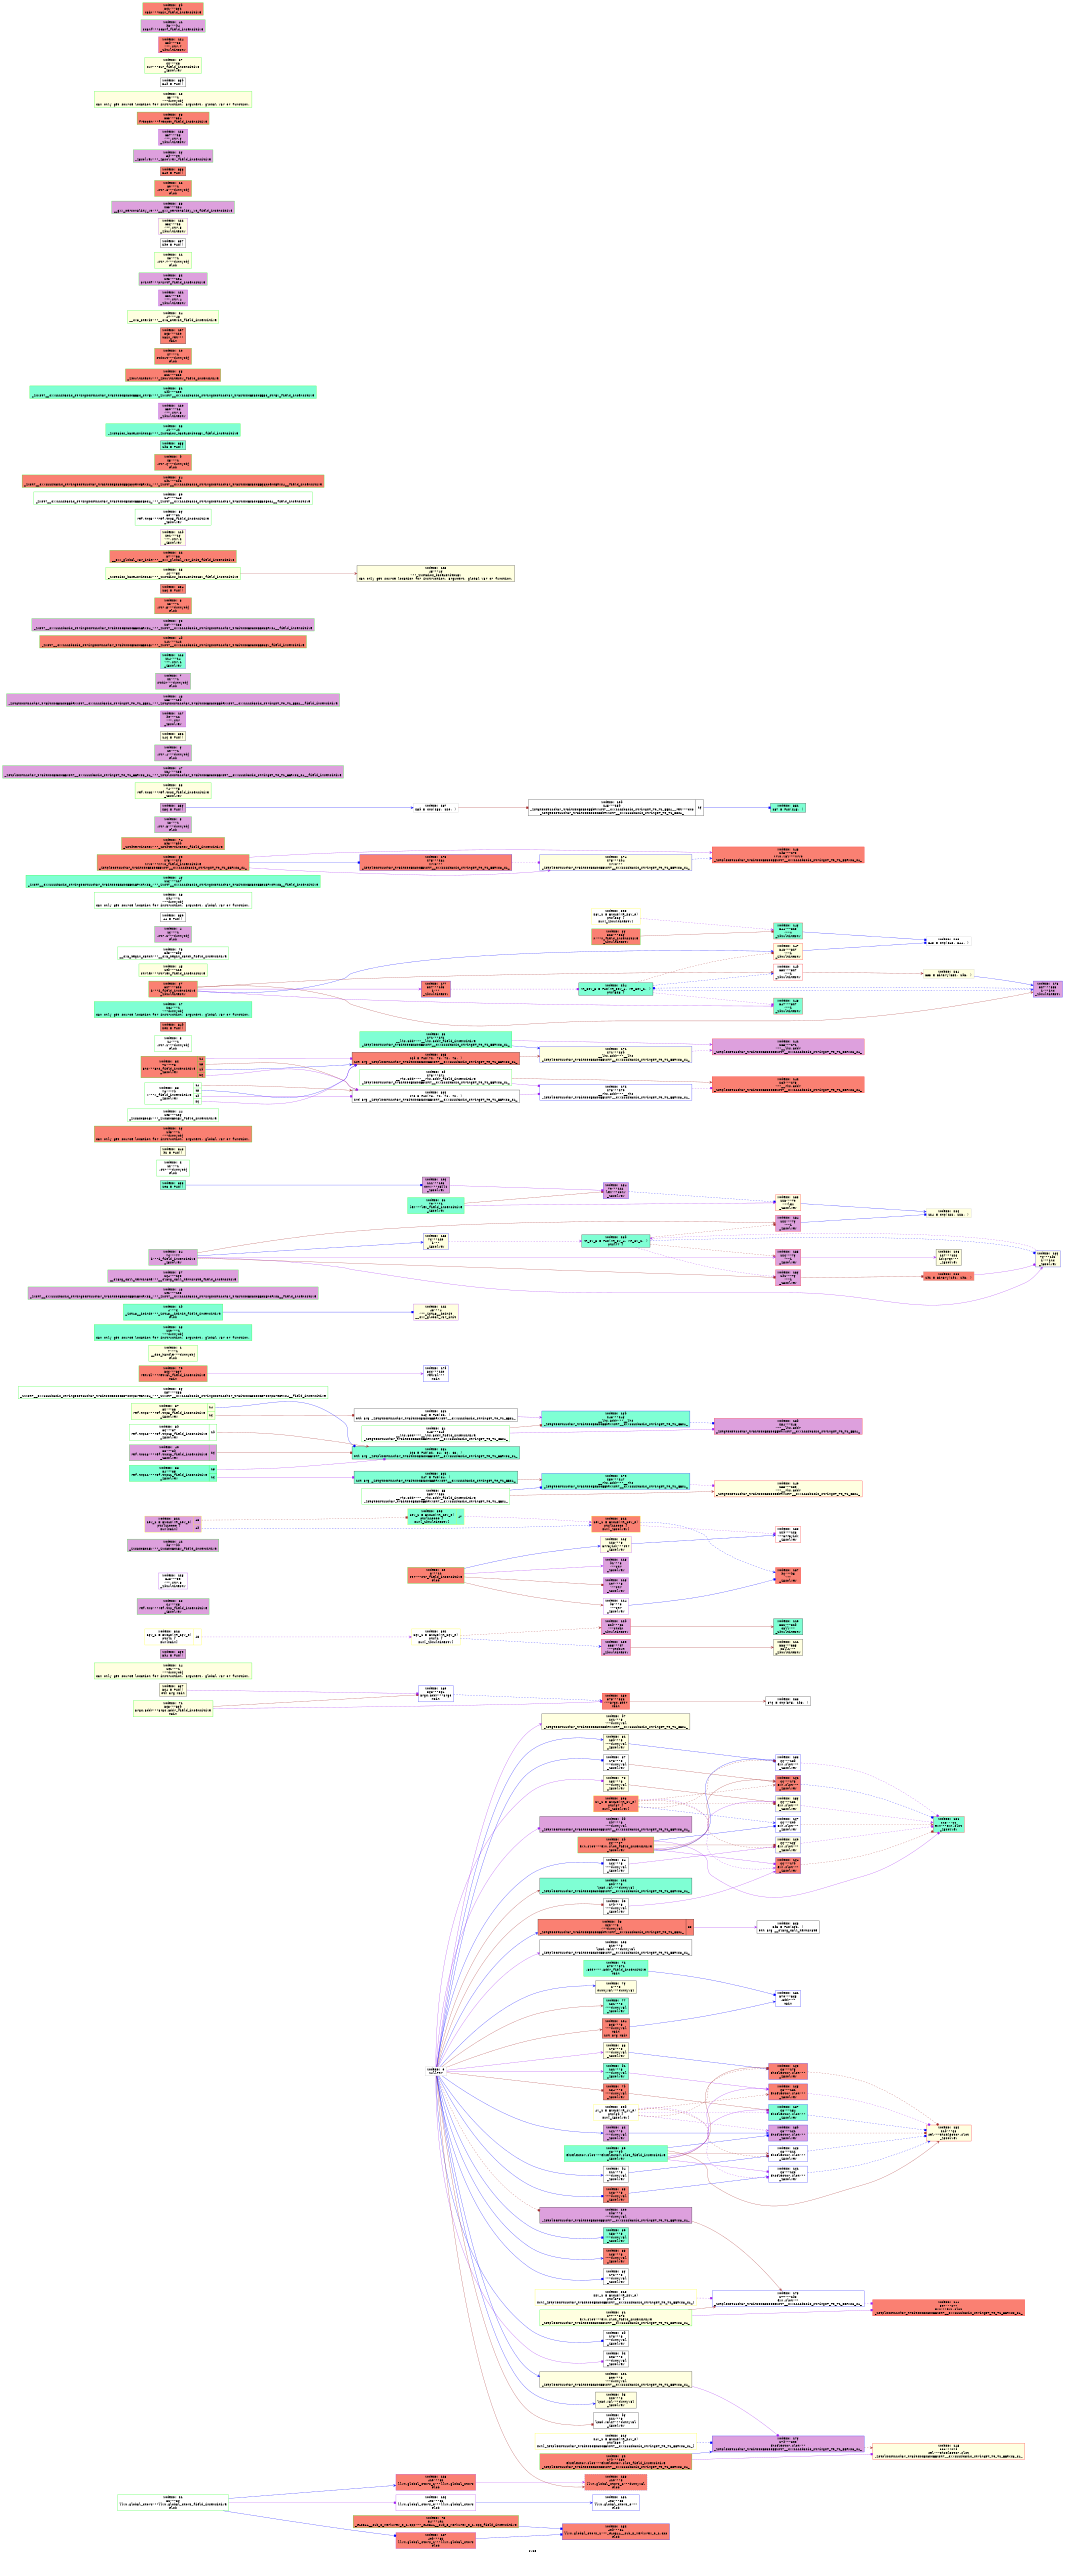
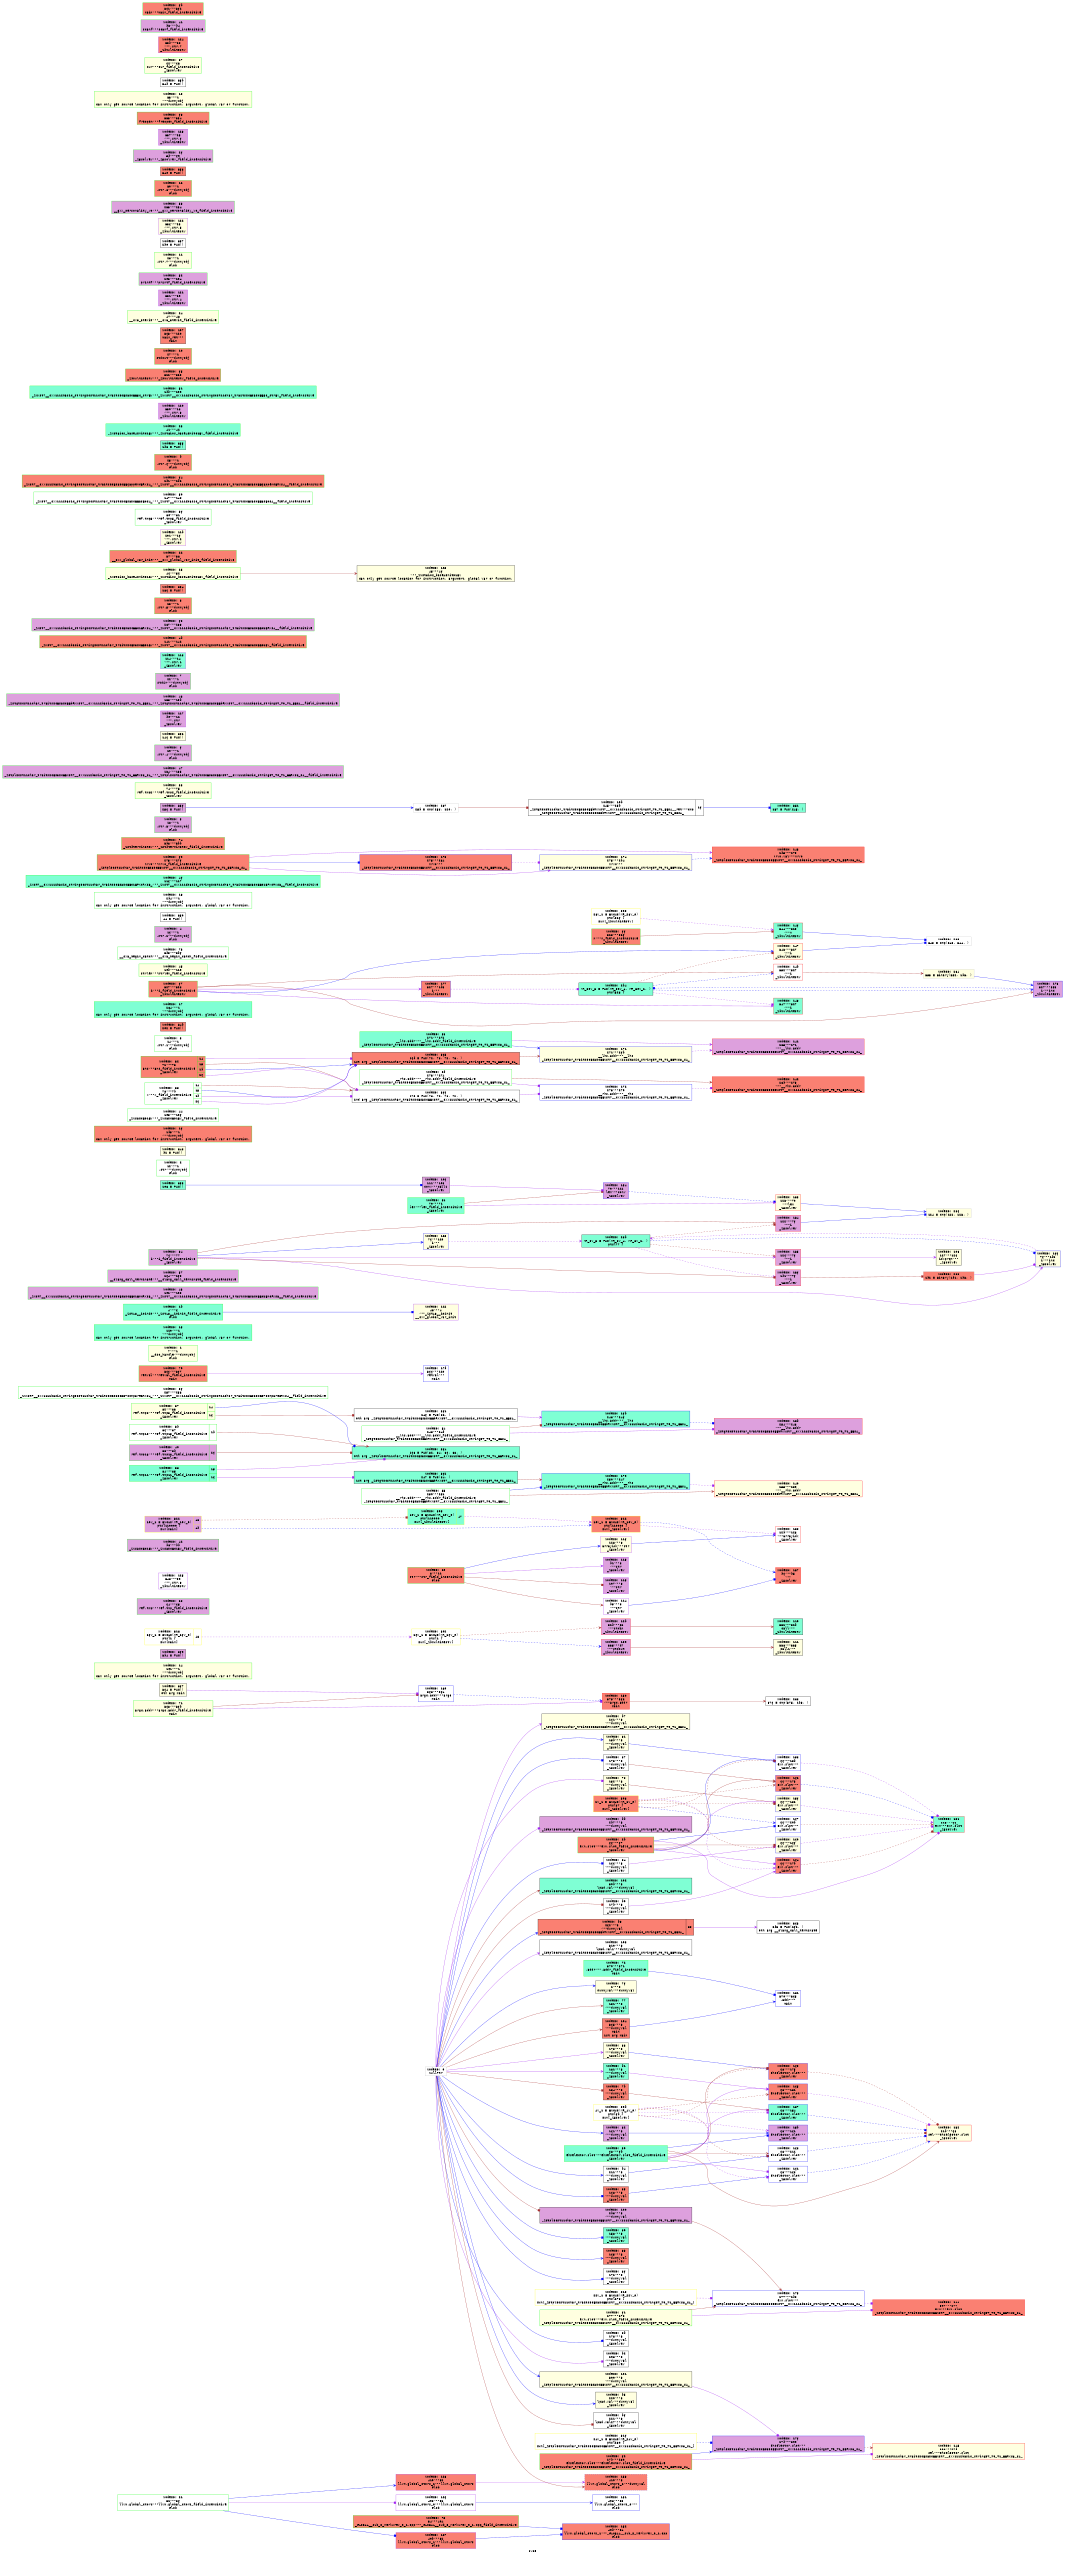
(476, 2152) -> (476, 2152)
